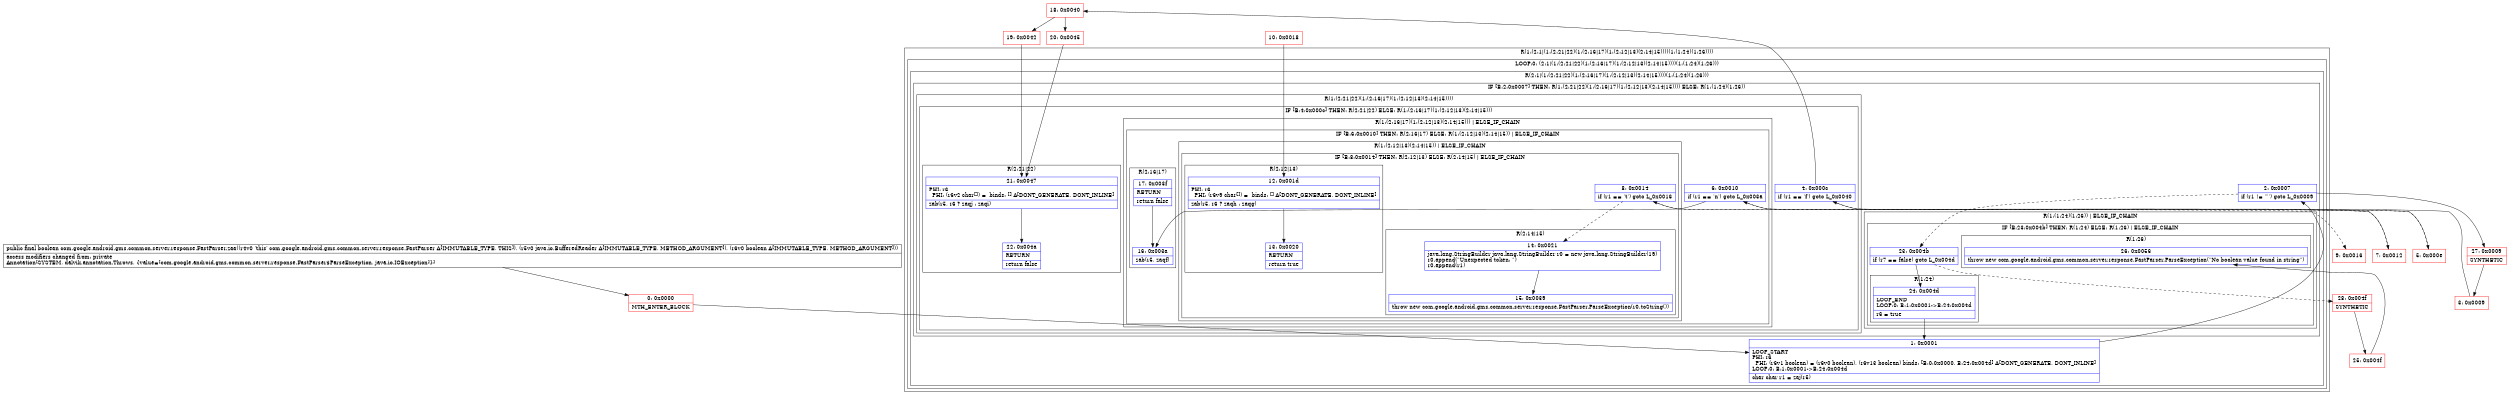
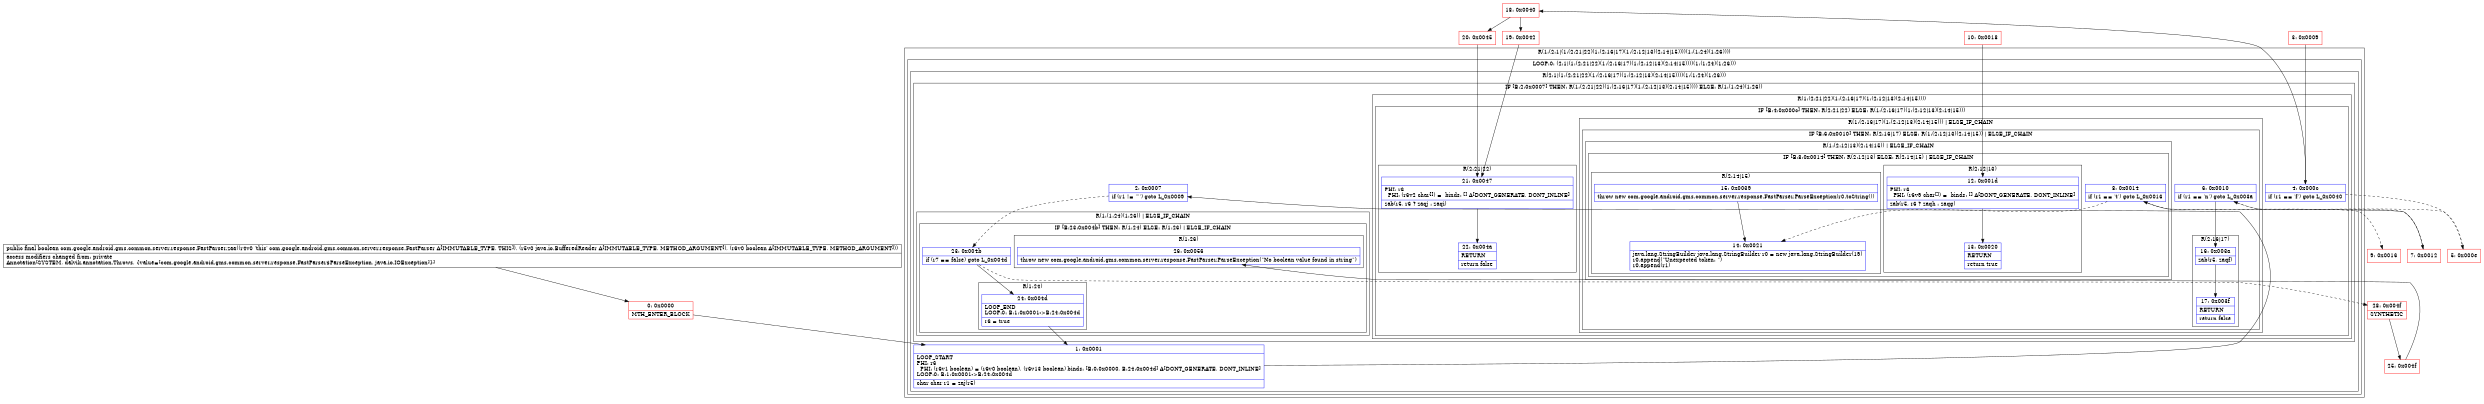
(2099, 209) -> (2406, 209)
(1153, 225) -> (2215, 278)
(2487, 256) -> none
(1536, 280) -> (1741, 220)
